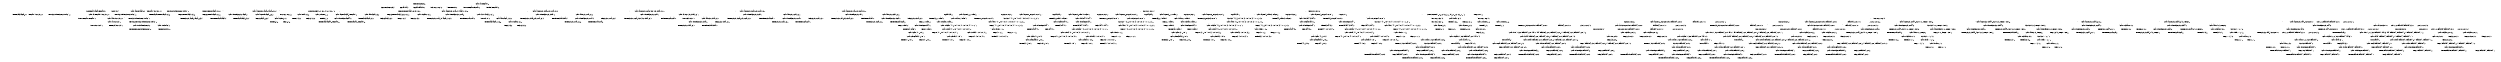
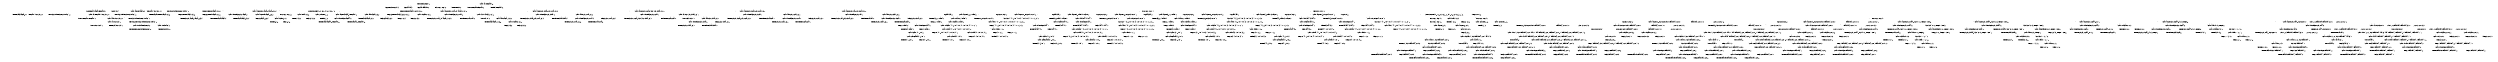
(1465, 29) -> none
